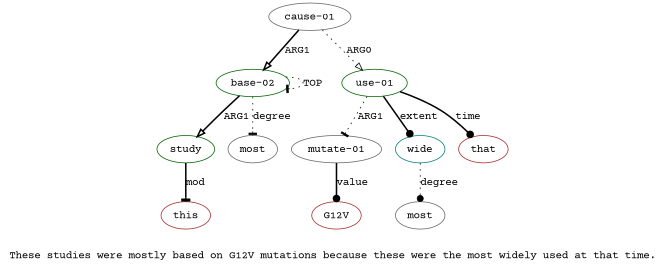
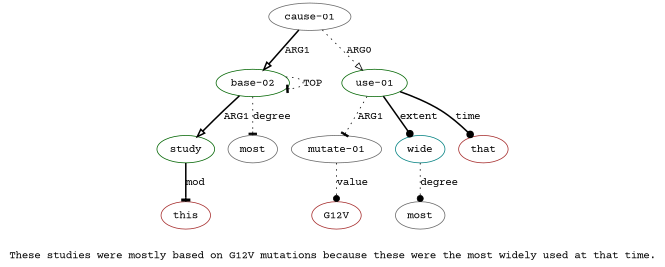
(336, 179) -> (336, 179)
